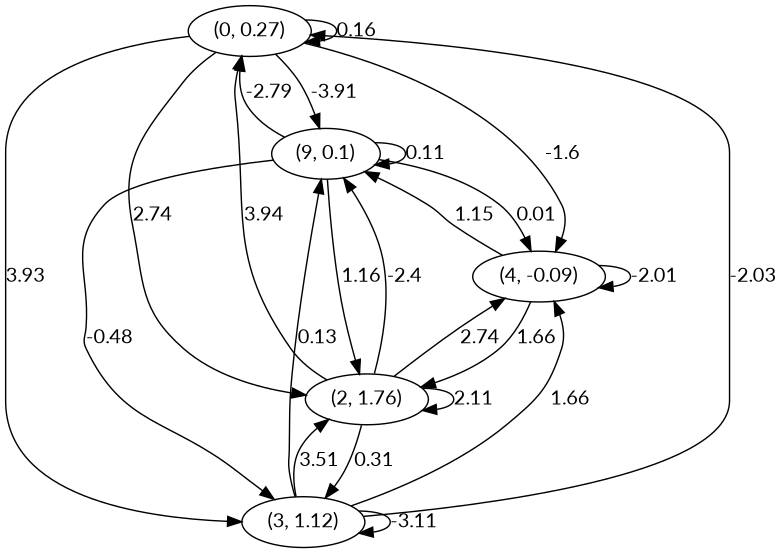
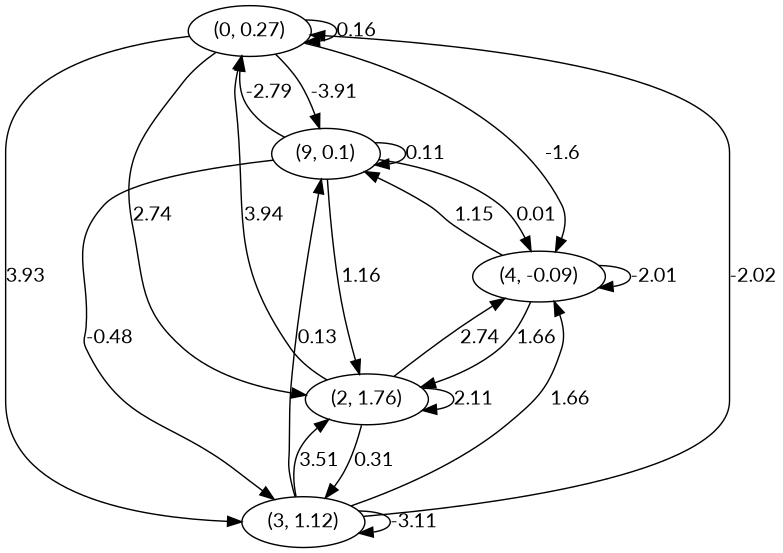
(754, 277) -> (754, 277)
(385, 279) -> none
